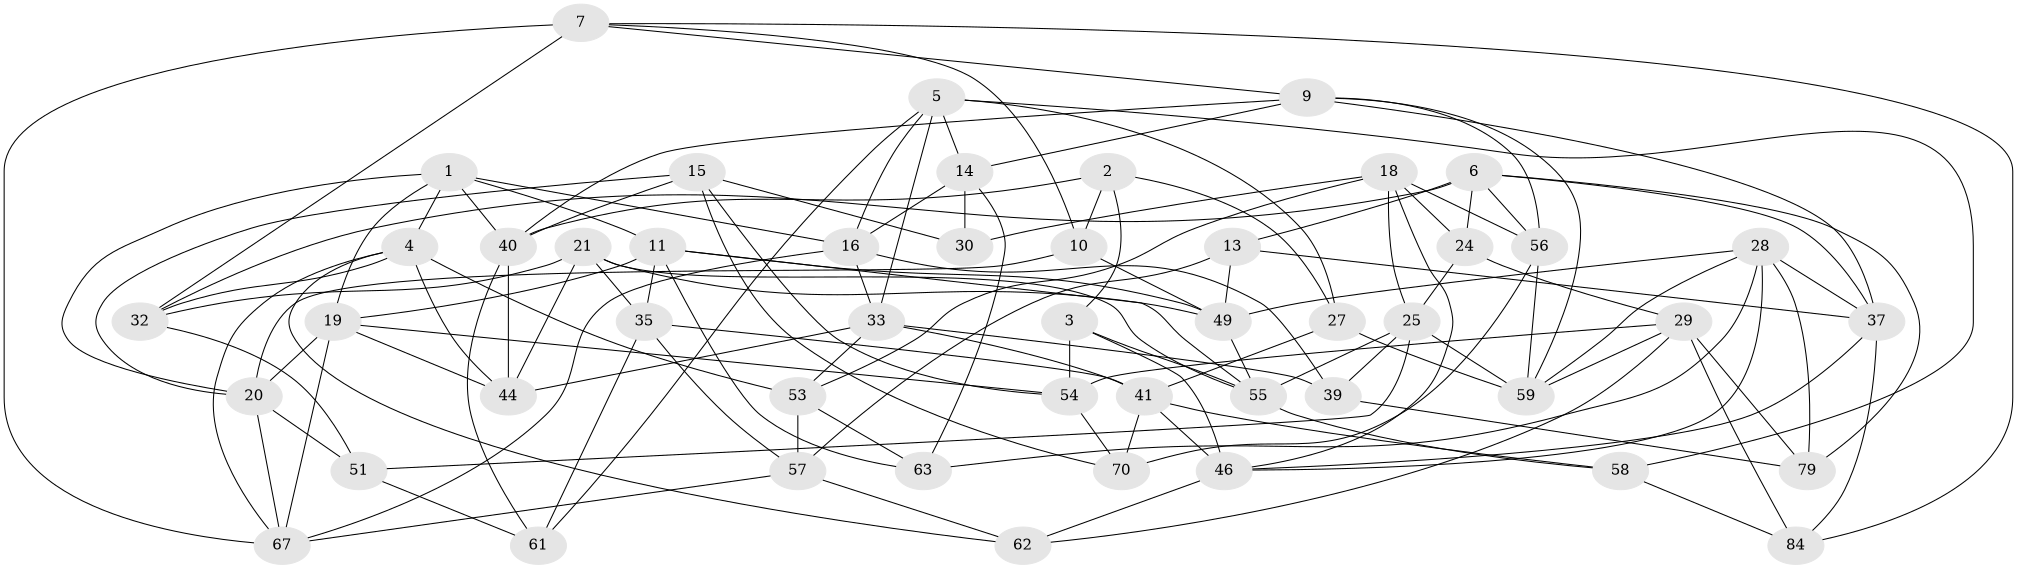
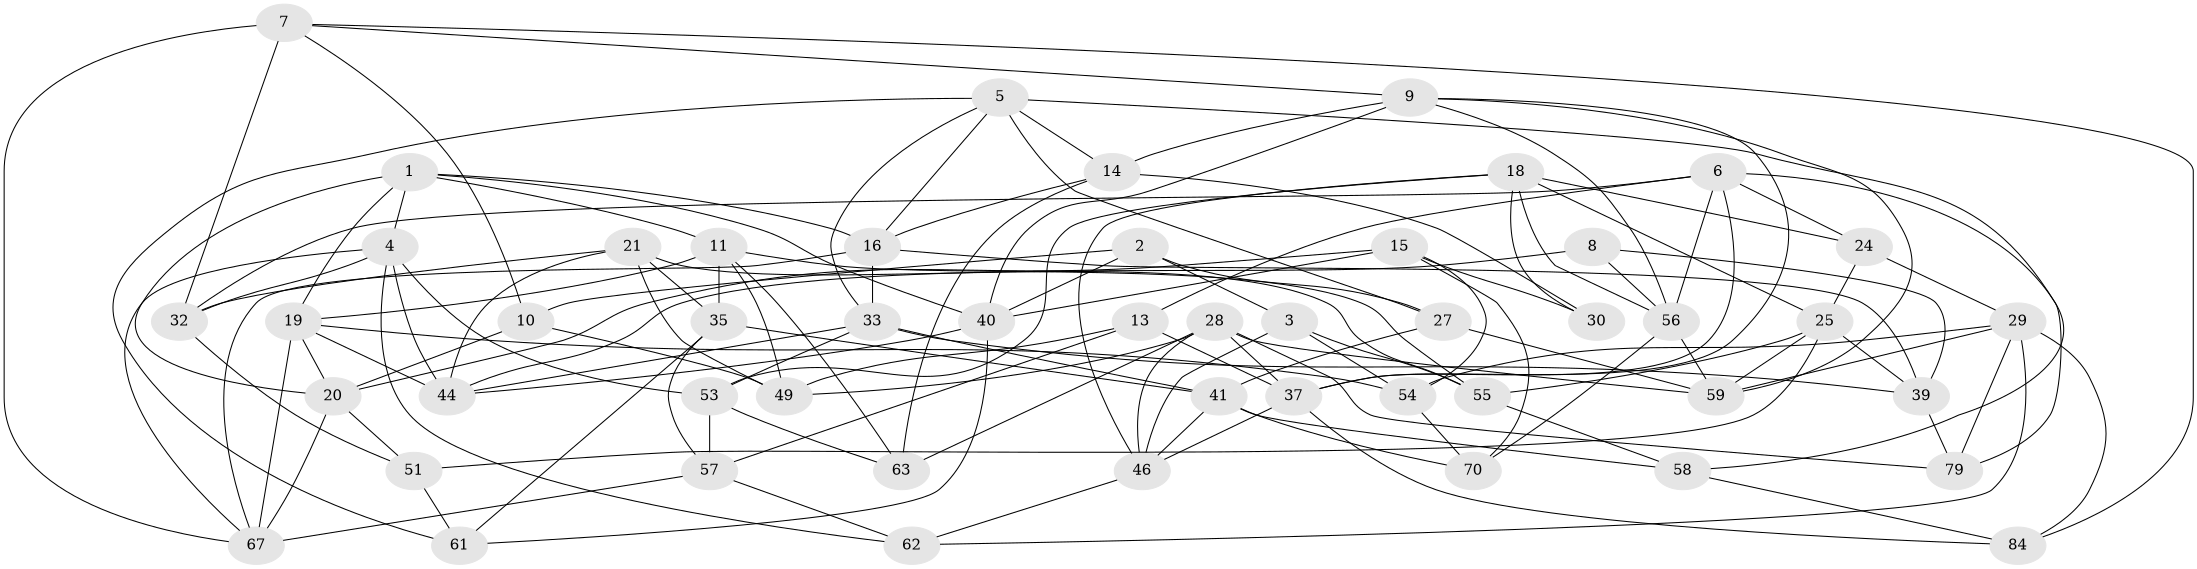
none -> (1593, 247)
(1238, 353) -> none
